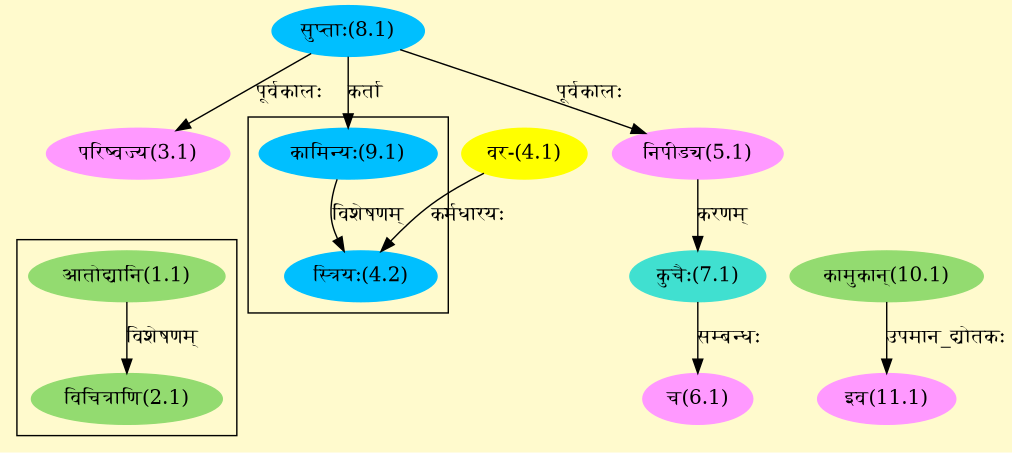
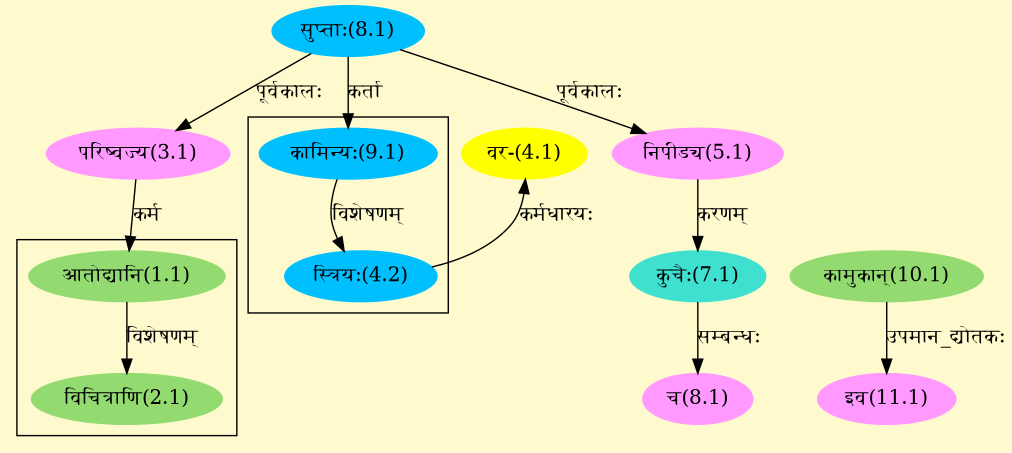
(434, 203) -> (490, 243)
none -> (133, 208)
(698, 399) -> (698, 399)
